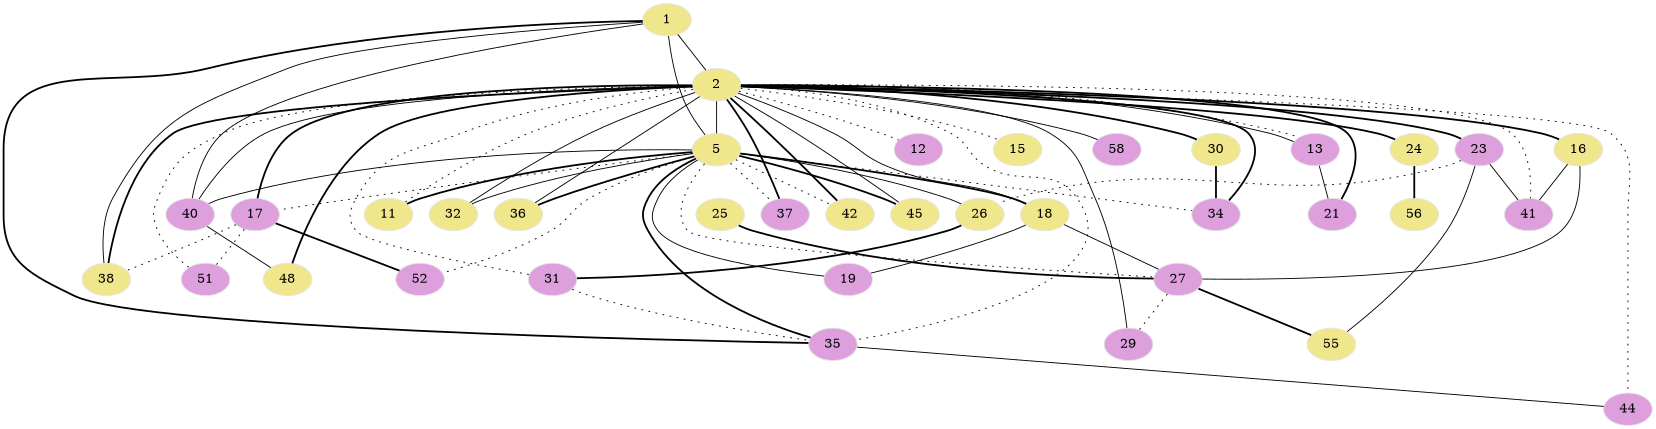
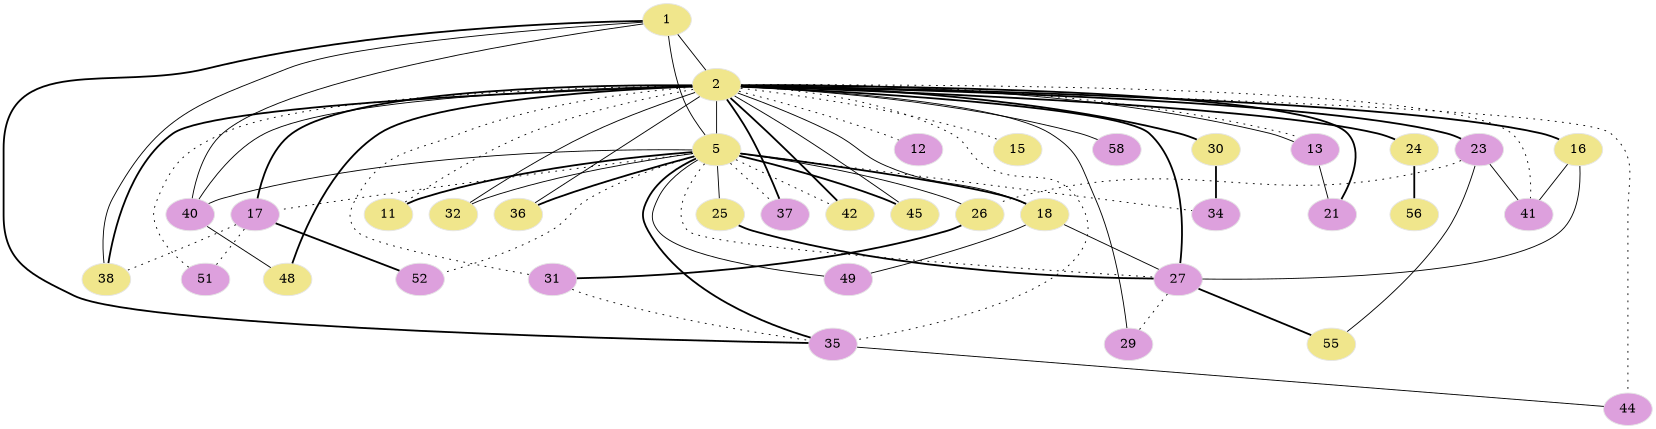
(1035, 97) -> (1149, 134)
none -> (718, 182)
(848, 279) -> (848, 279)
